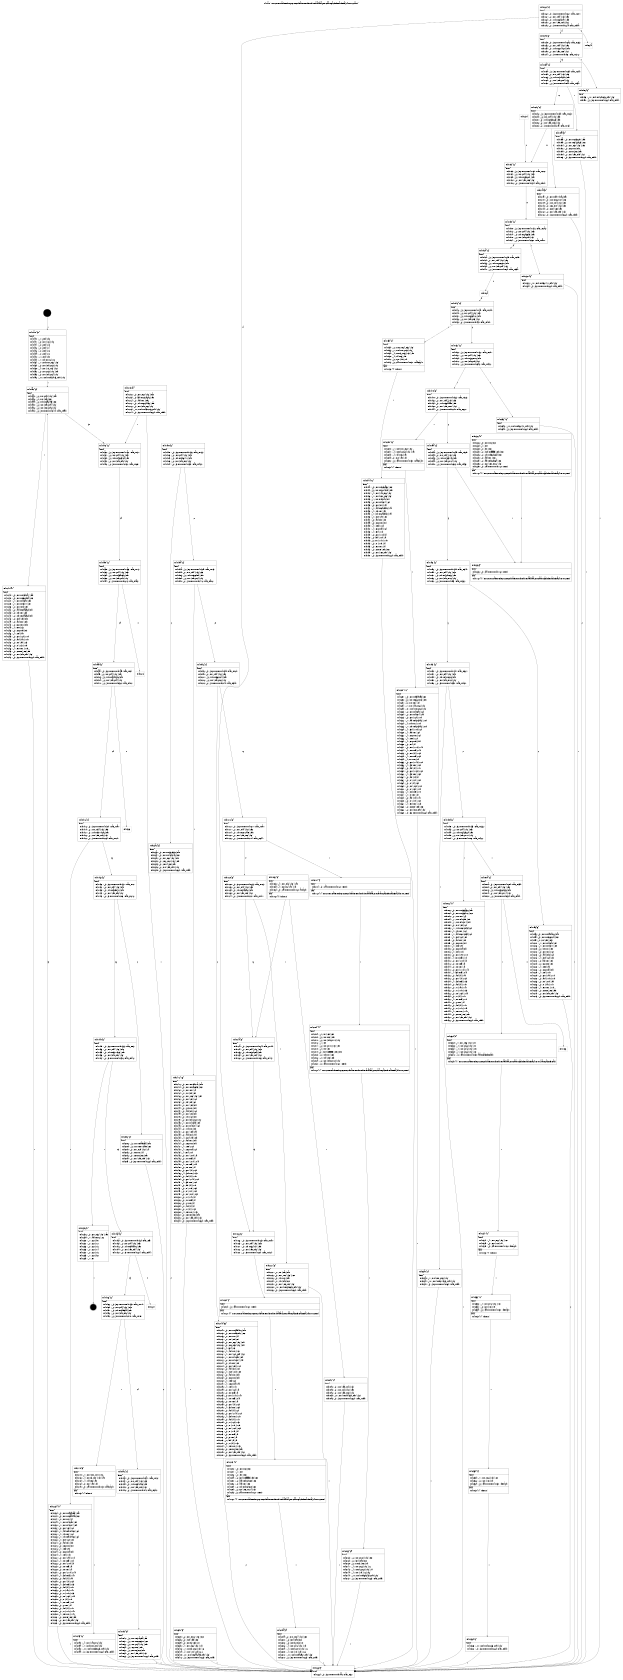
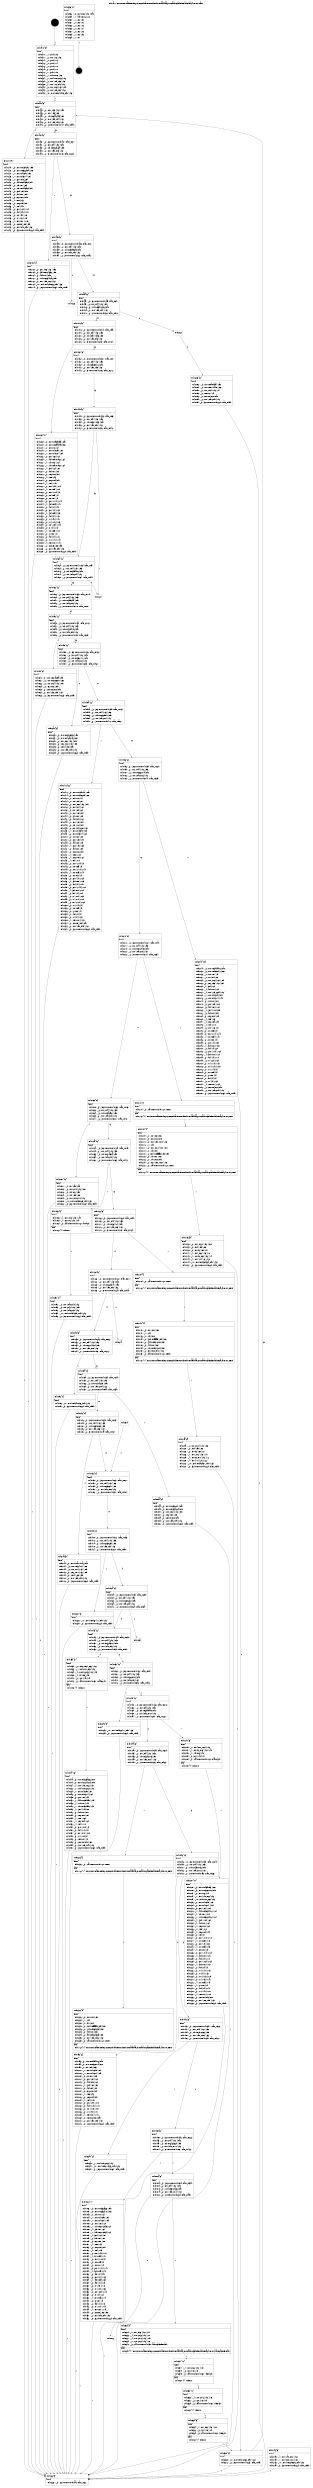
(481, 298) -> (118, 1619)
(132, 429) -> (51, 208)
(242, 498) -> (112, 1251)
(521, 519) -> (123, 1941)
none -> (74, 640)
(271, 964) -> (106, 1189)
(136, 1016) -> (191, 355)
(94, 1142) -> (99, 512)
(47, 1167) -> (263, 1204)
(94, 1481) -> none
(233, 1584) -> (241, 1771)
(195, 1644) -> none
